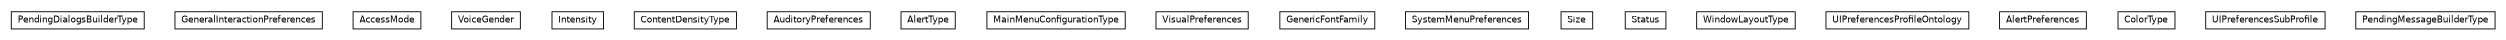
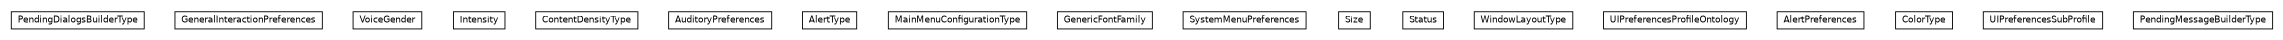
(387, 20) -> none
(1202, 20) -> none
